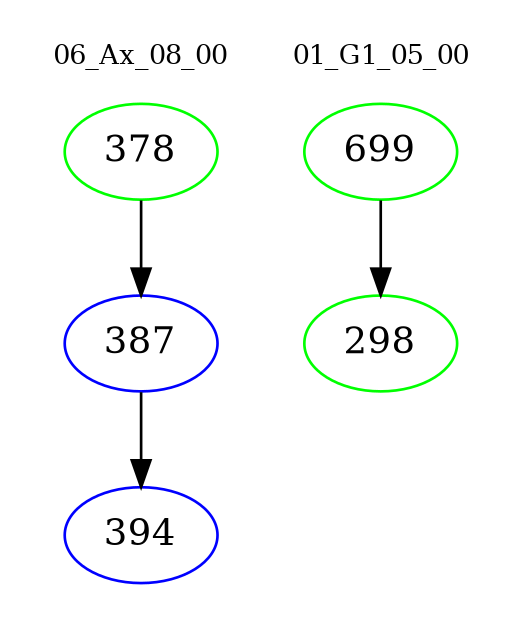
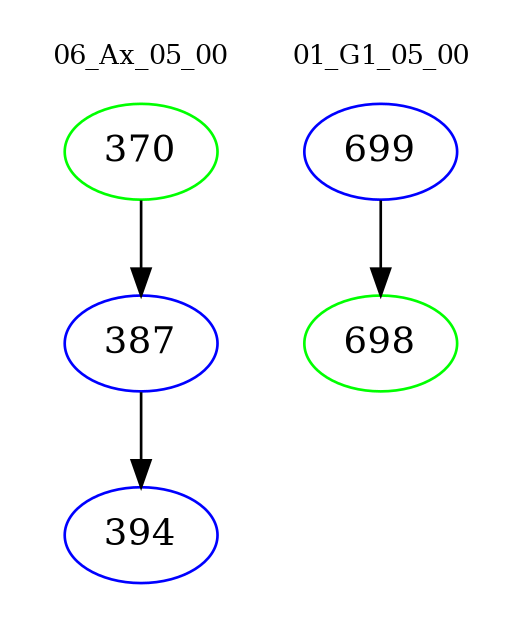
(141, 57) -> (141, 57)
(141, 152) -> (141, 152)
(381, 152) -> (381, 152)
(381, 343) -> (381, 343)
